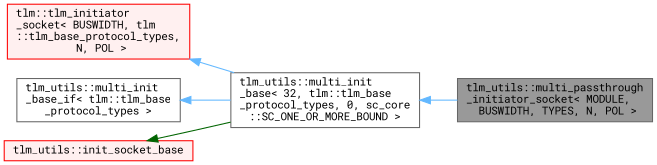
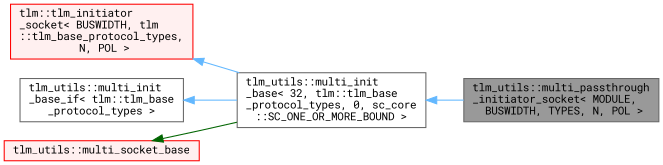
(99, 151) -> (102, 151)
